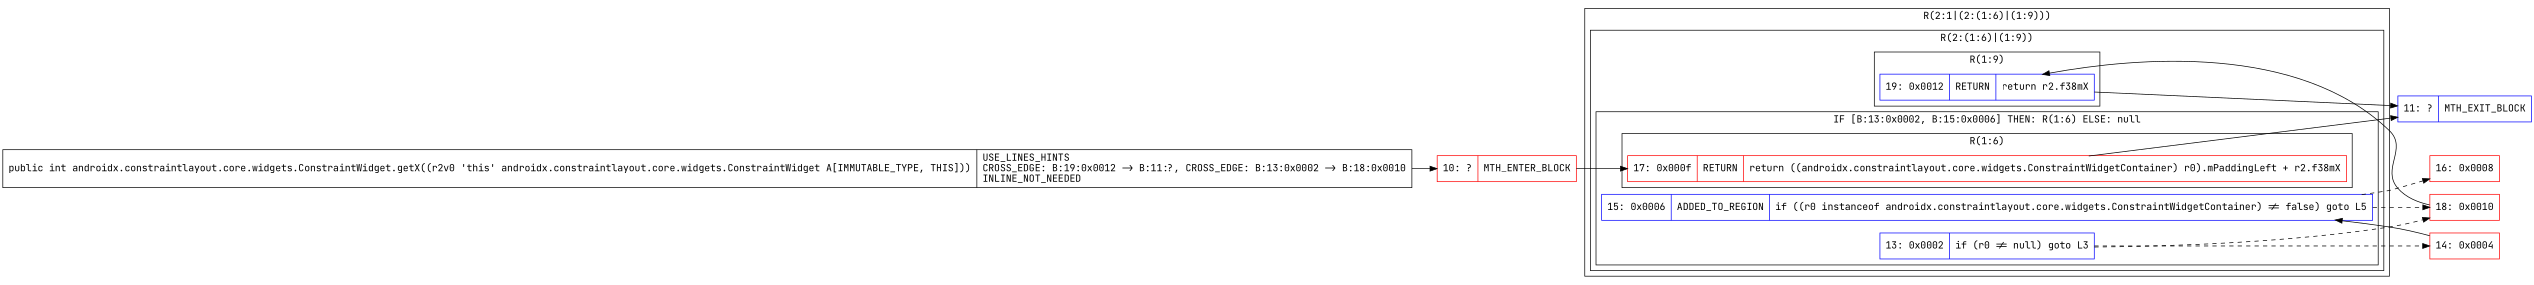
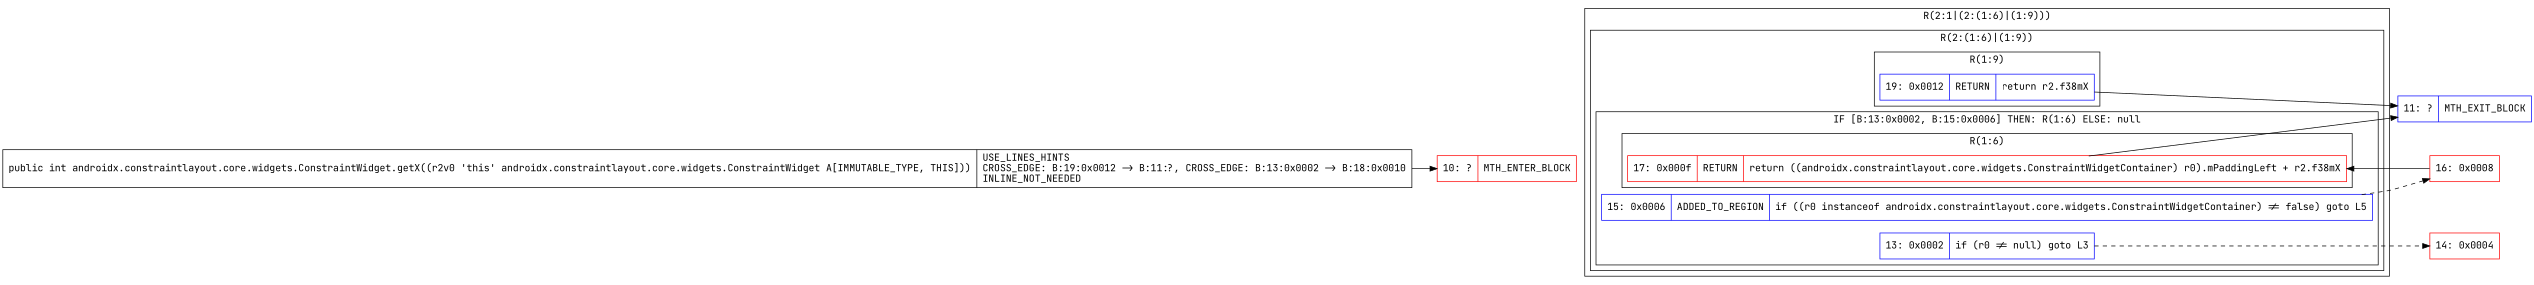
(1601, 169) -> (2394, 169)
(2465, 207) -> none
(2373, 225) -> none
